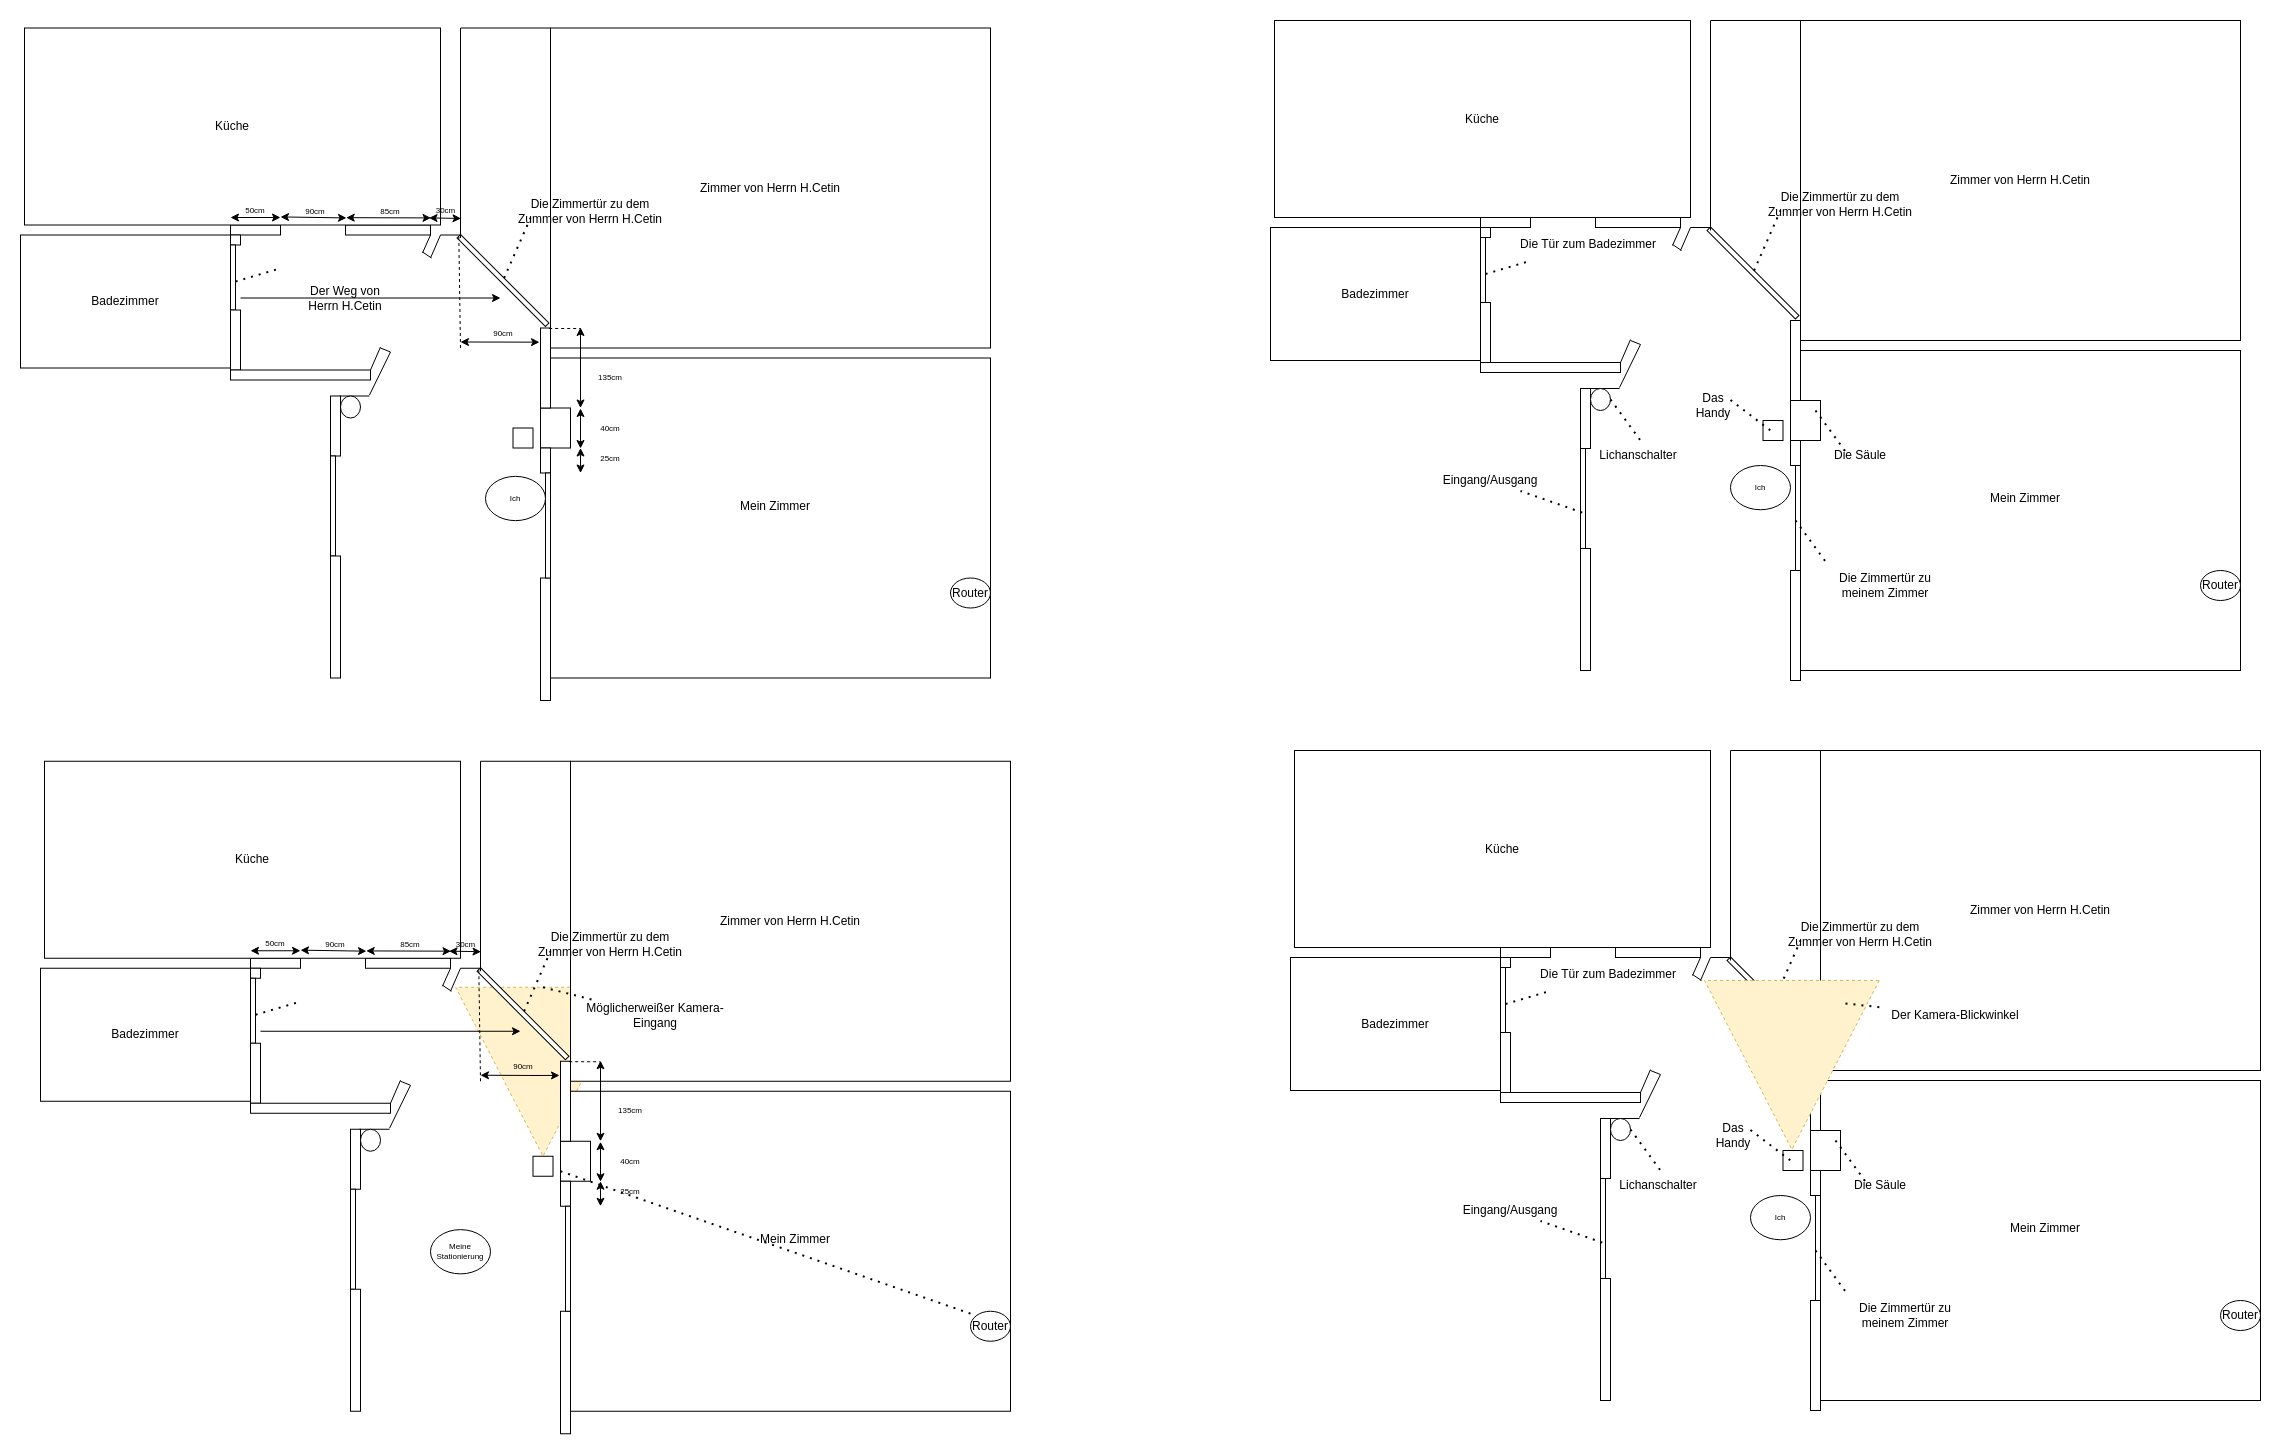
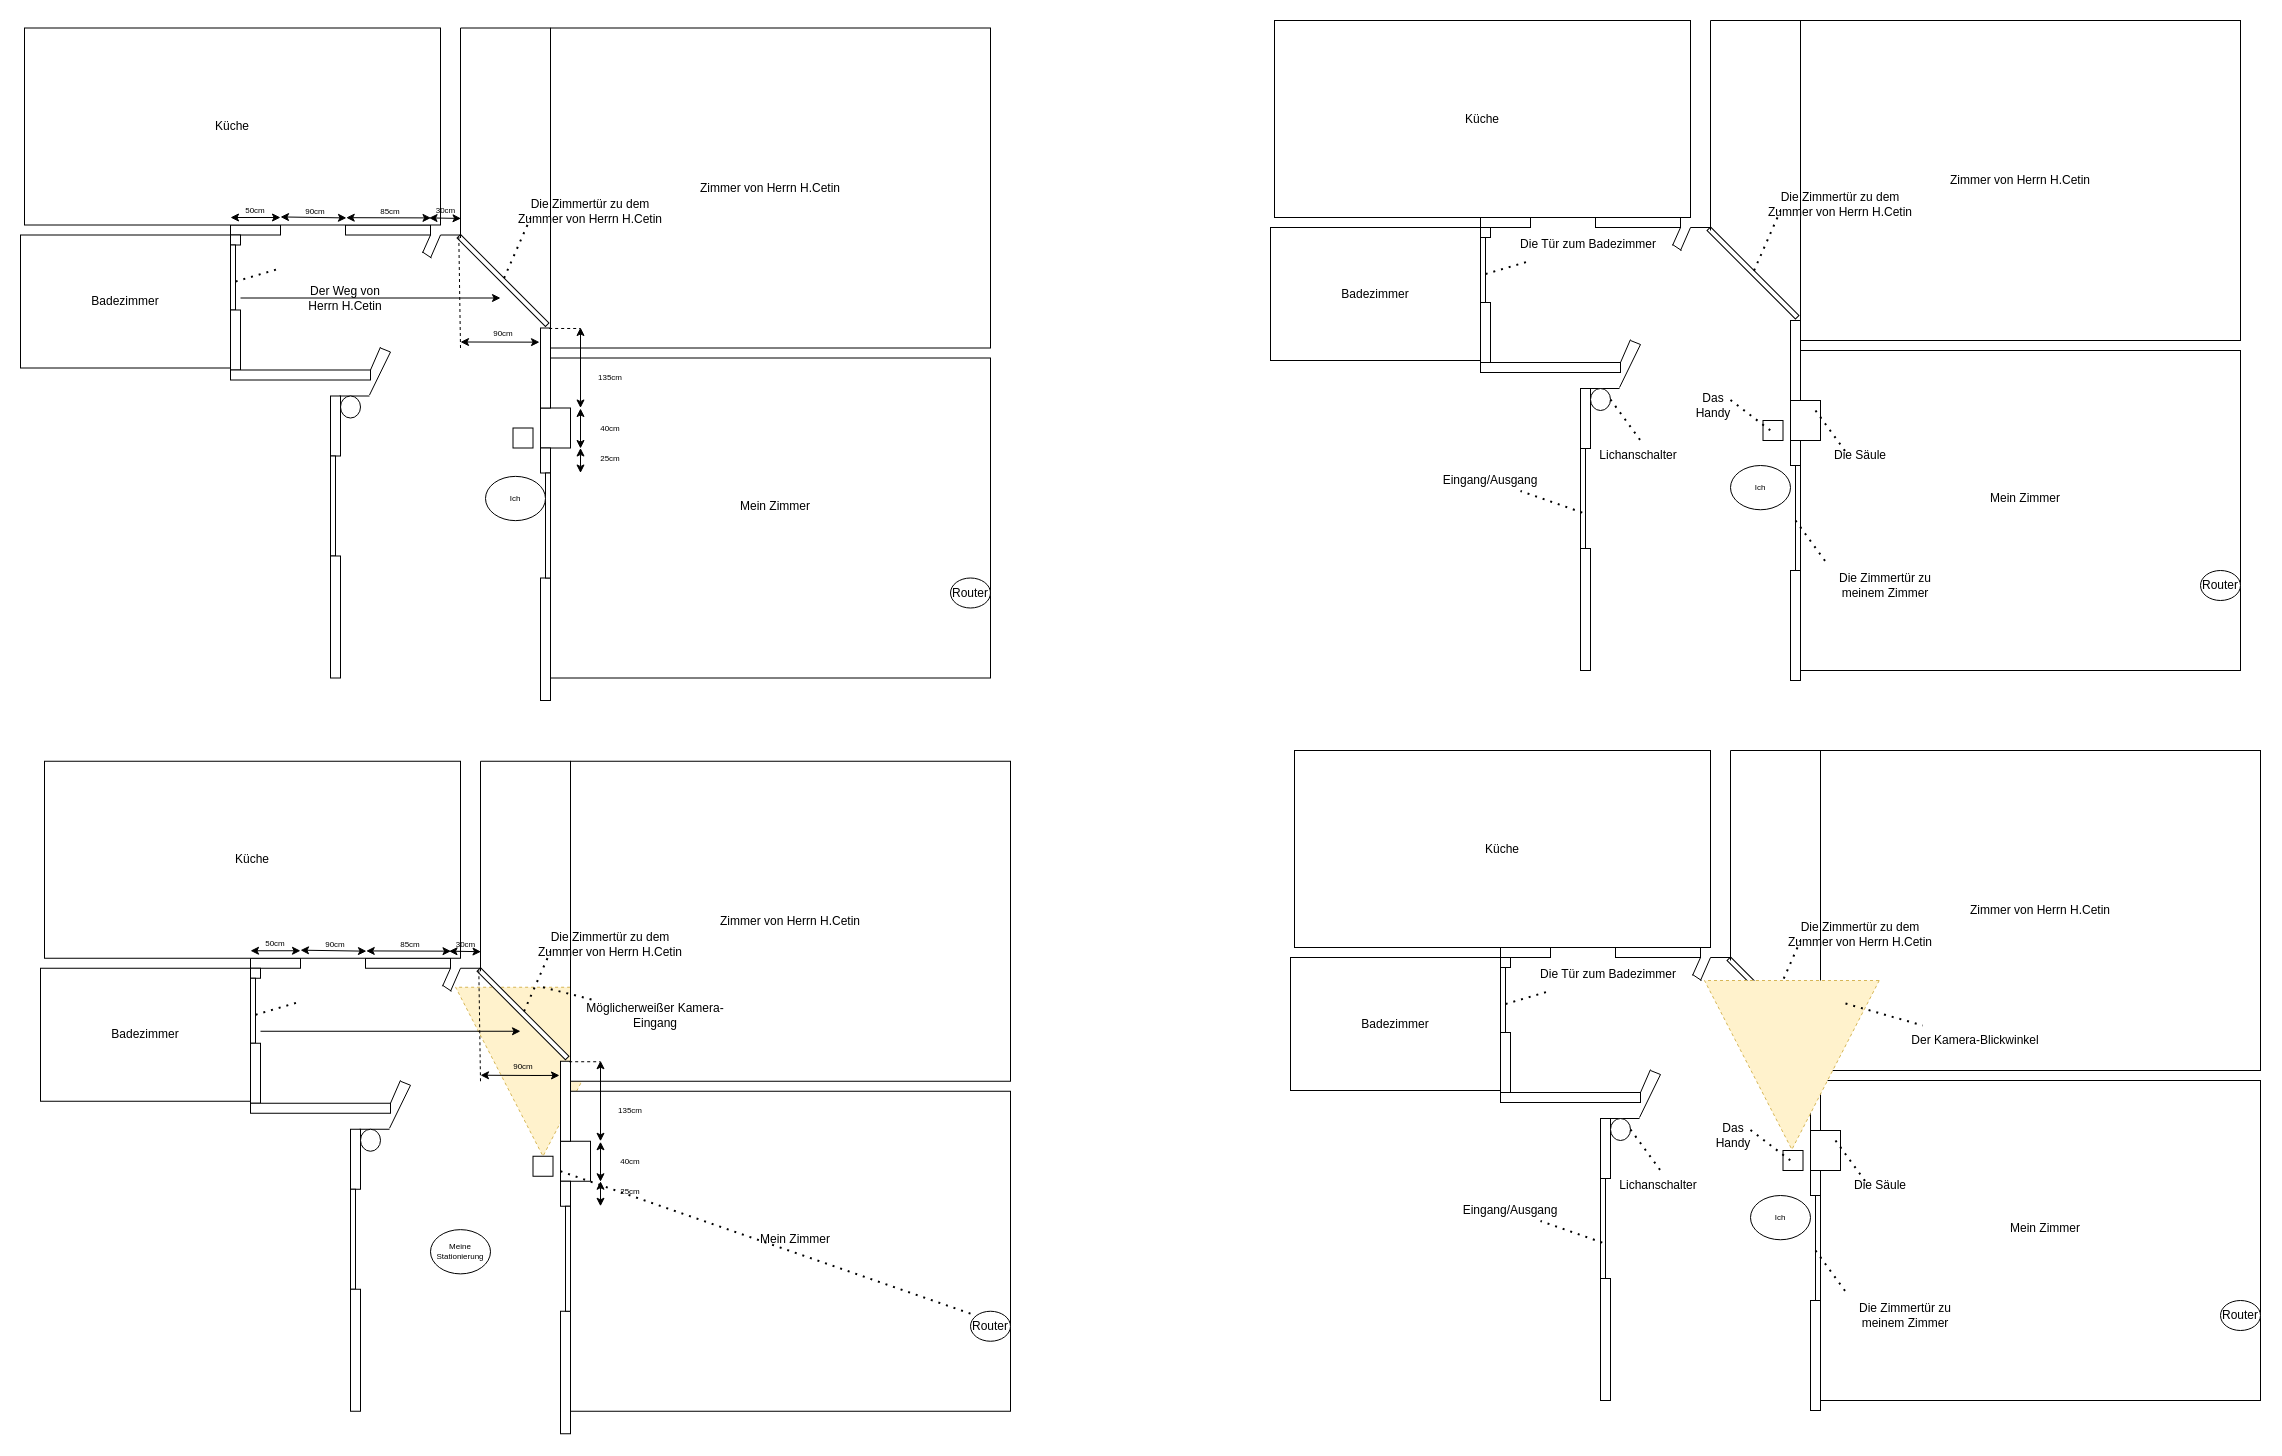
(1956, 1016) -> (1976, 1041)
